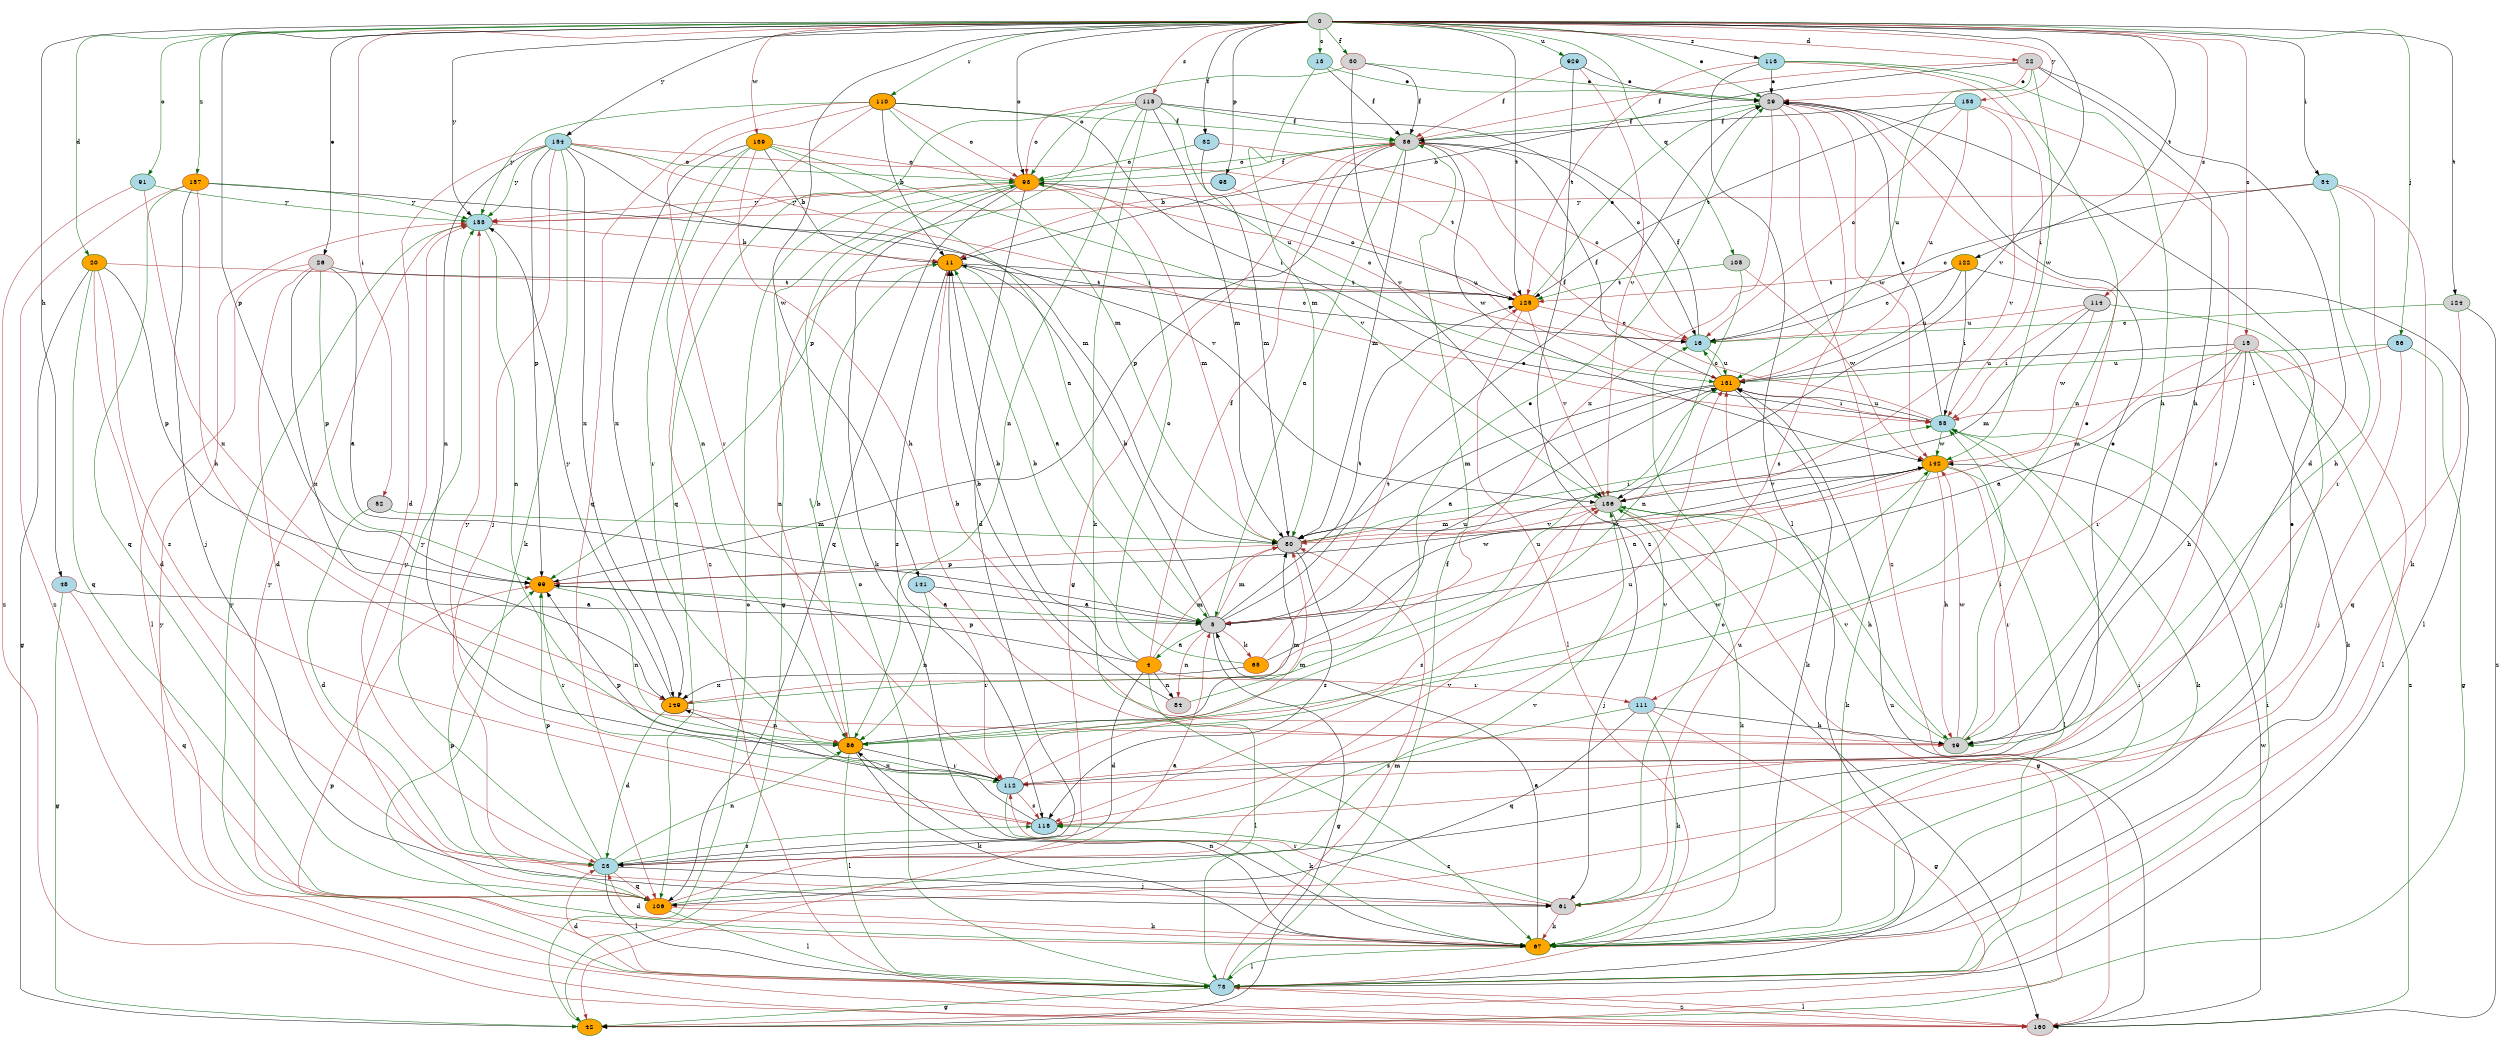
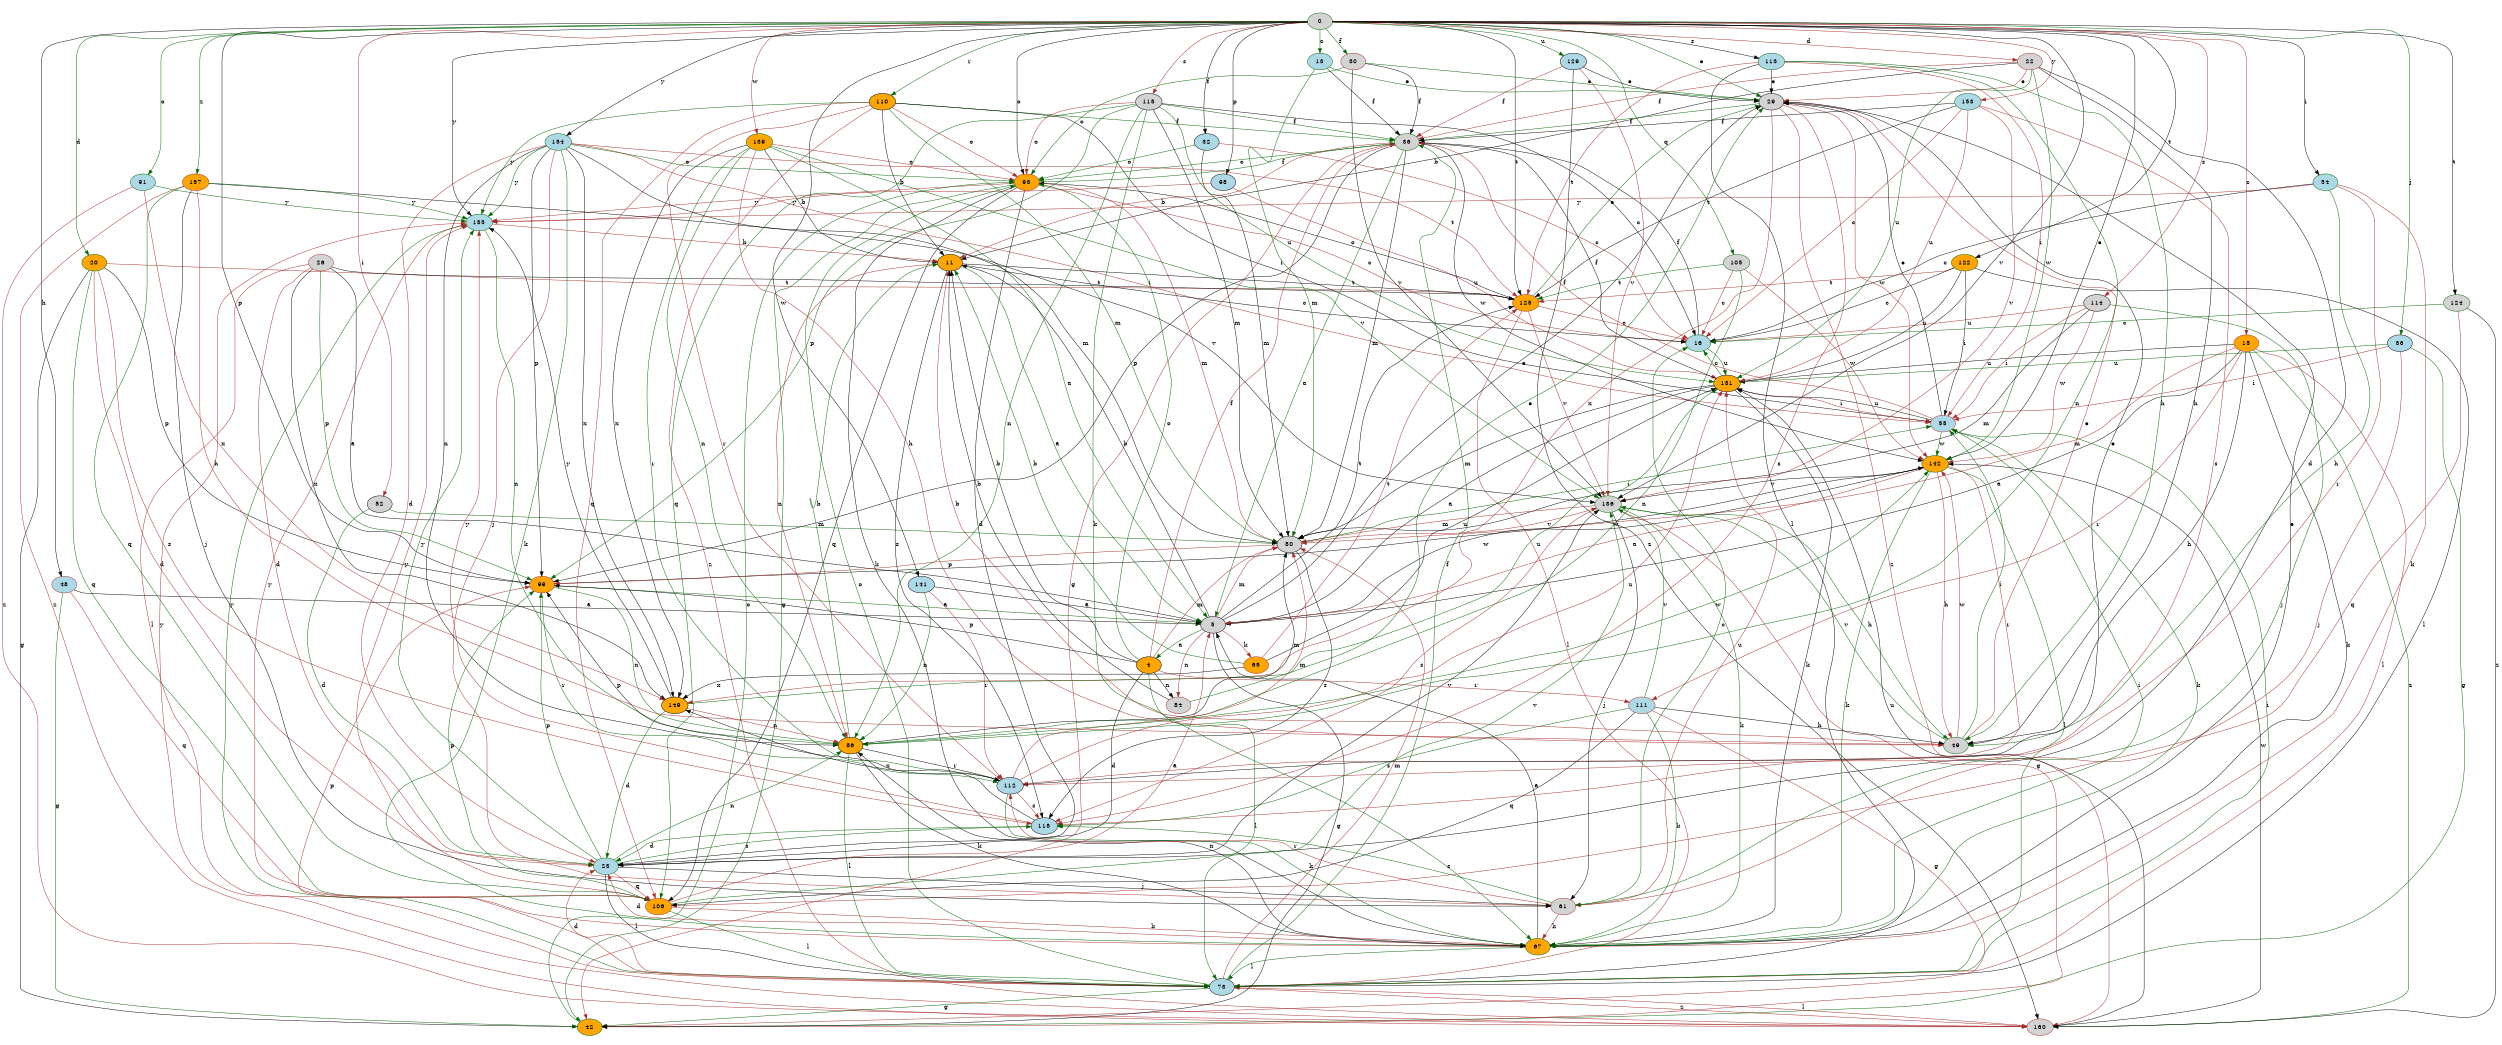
(718, 27) -> (2096, 38)
(1573, 62) -> (1573, 62)
none -> (1719, 301)
(2246, 343) -> (2246, 343)
(1943, 424) -> (1943, 424)
(1149, 665) -> (1149, 665)
none -> (823, 831)
(1174, 853) -> (1174, 853)
